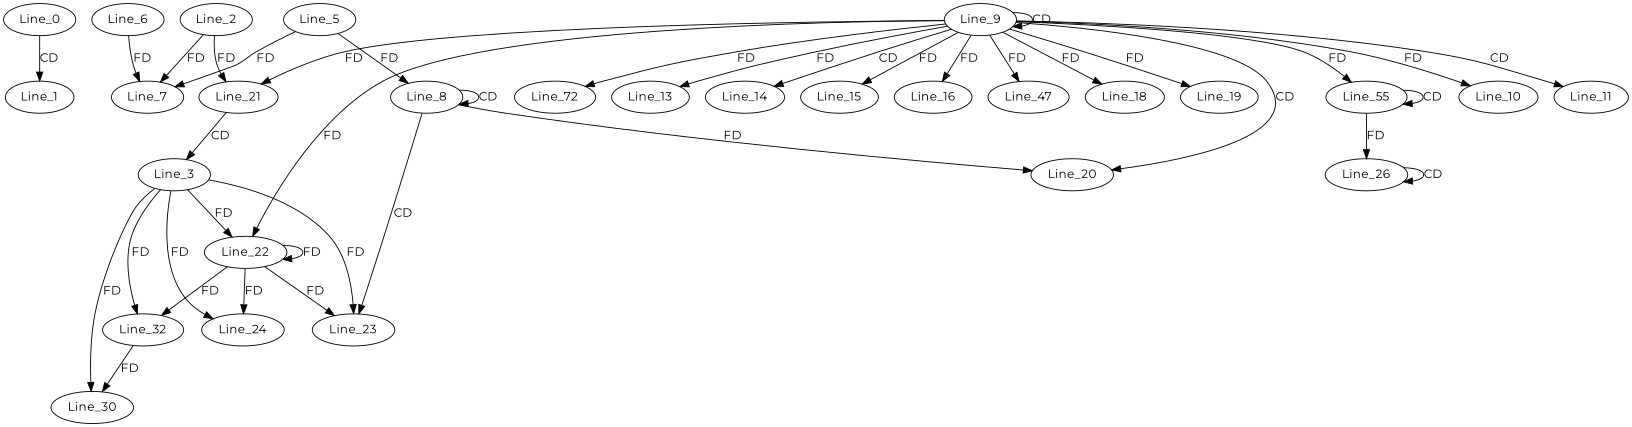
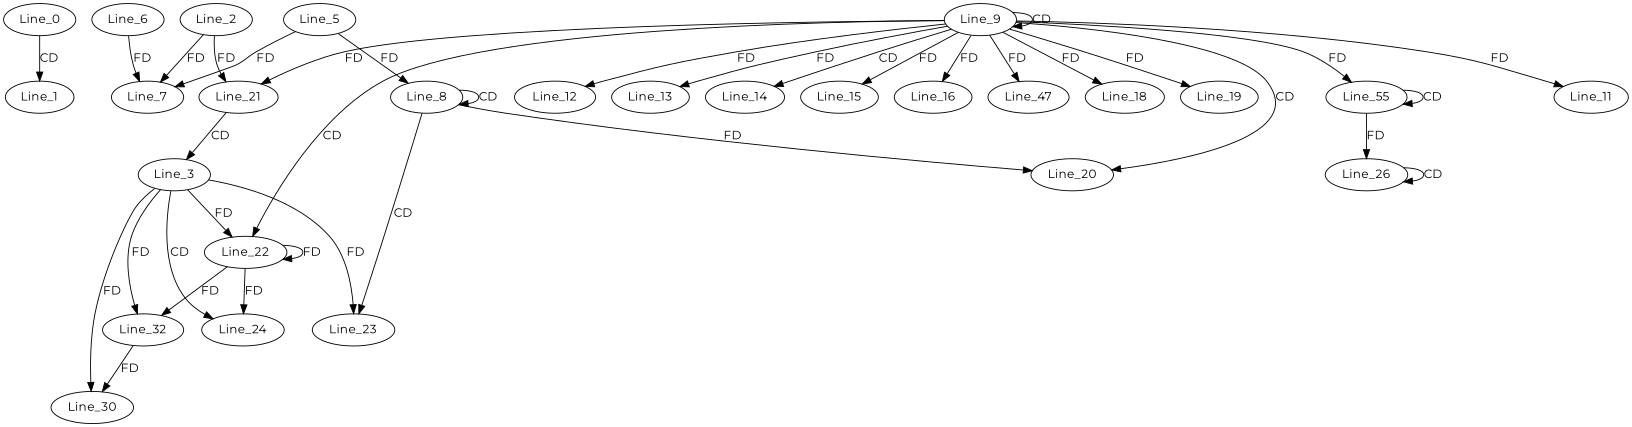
(1500, 58) -> (1500, 58)
(555, 97) -> (555, 97)
(1498, 97) -> none
(333, 136) -> (333, 136)
(180, 252) -> (180, 252)
(296, 288) -> none
